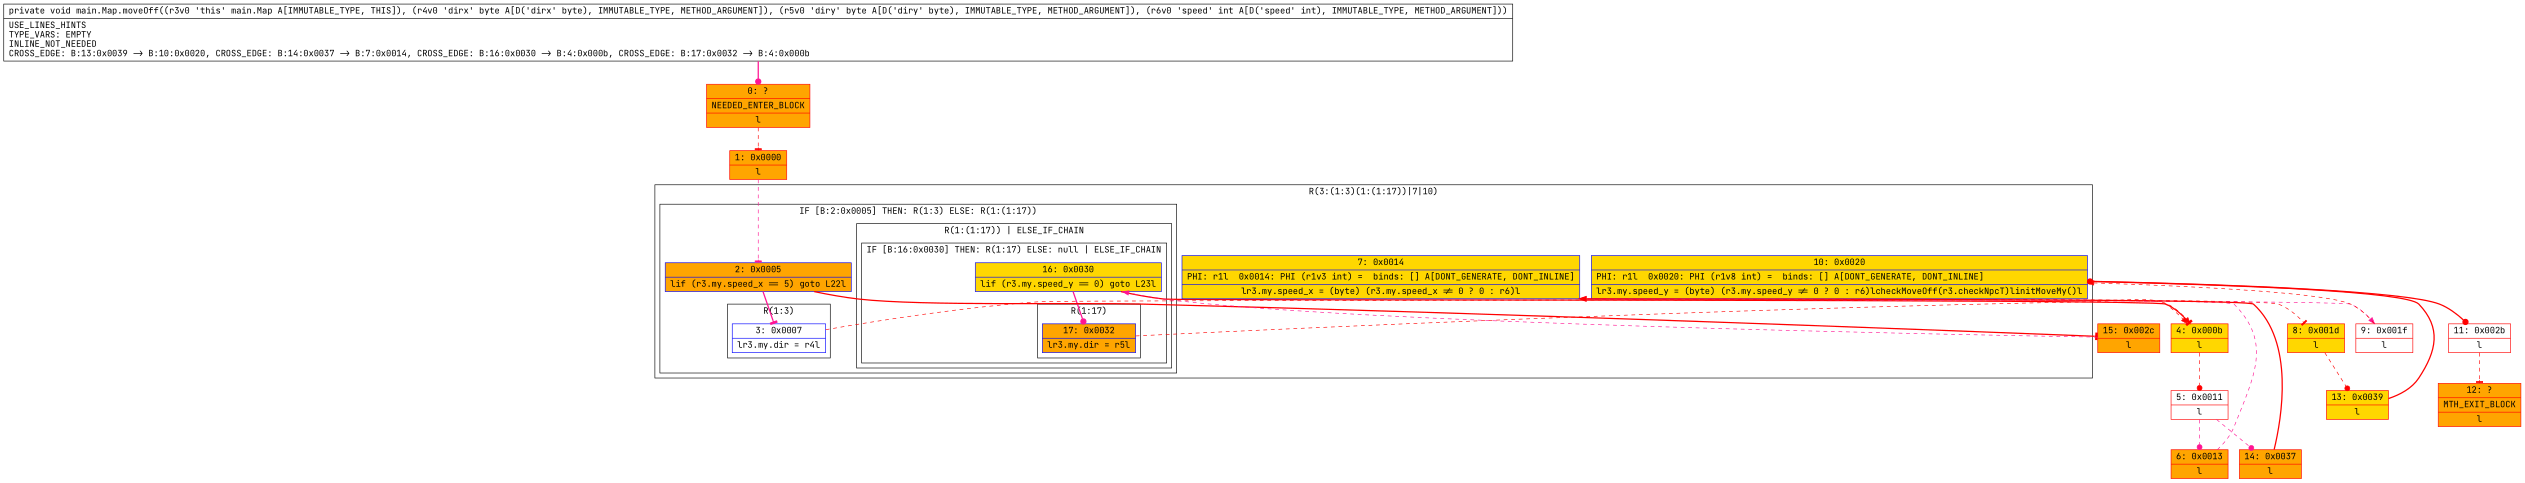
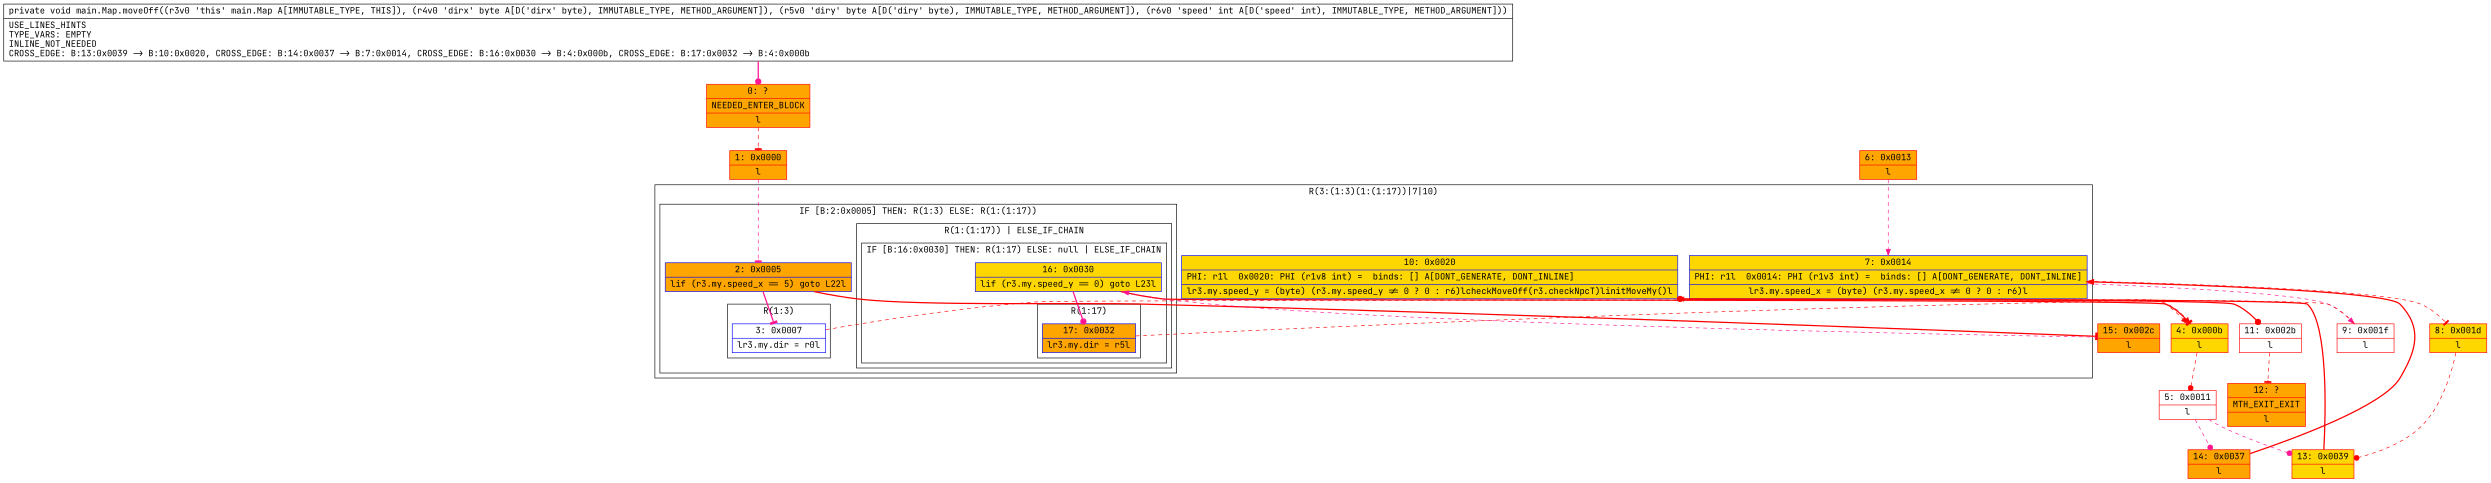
(779, 345) -> (779, 345)
(2480, 405) -> (2267, 405)
(2200, 432) -> (2247, 438)
